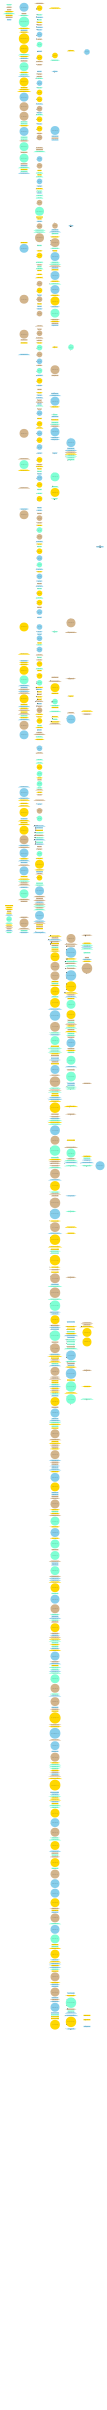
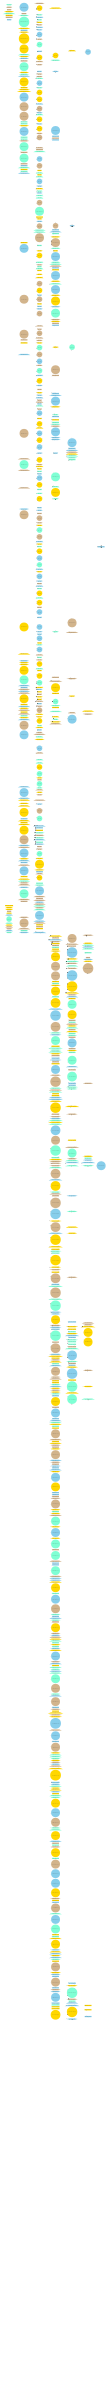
(24, 470) -> (24, 470)
(55, 1718) -> (56, 1713)
